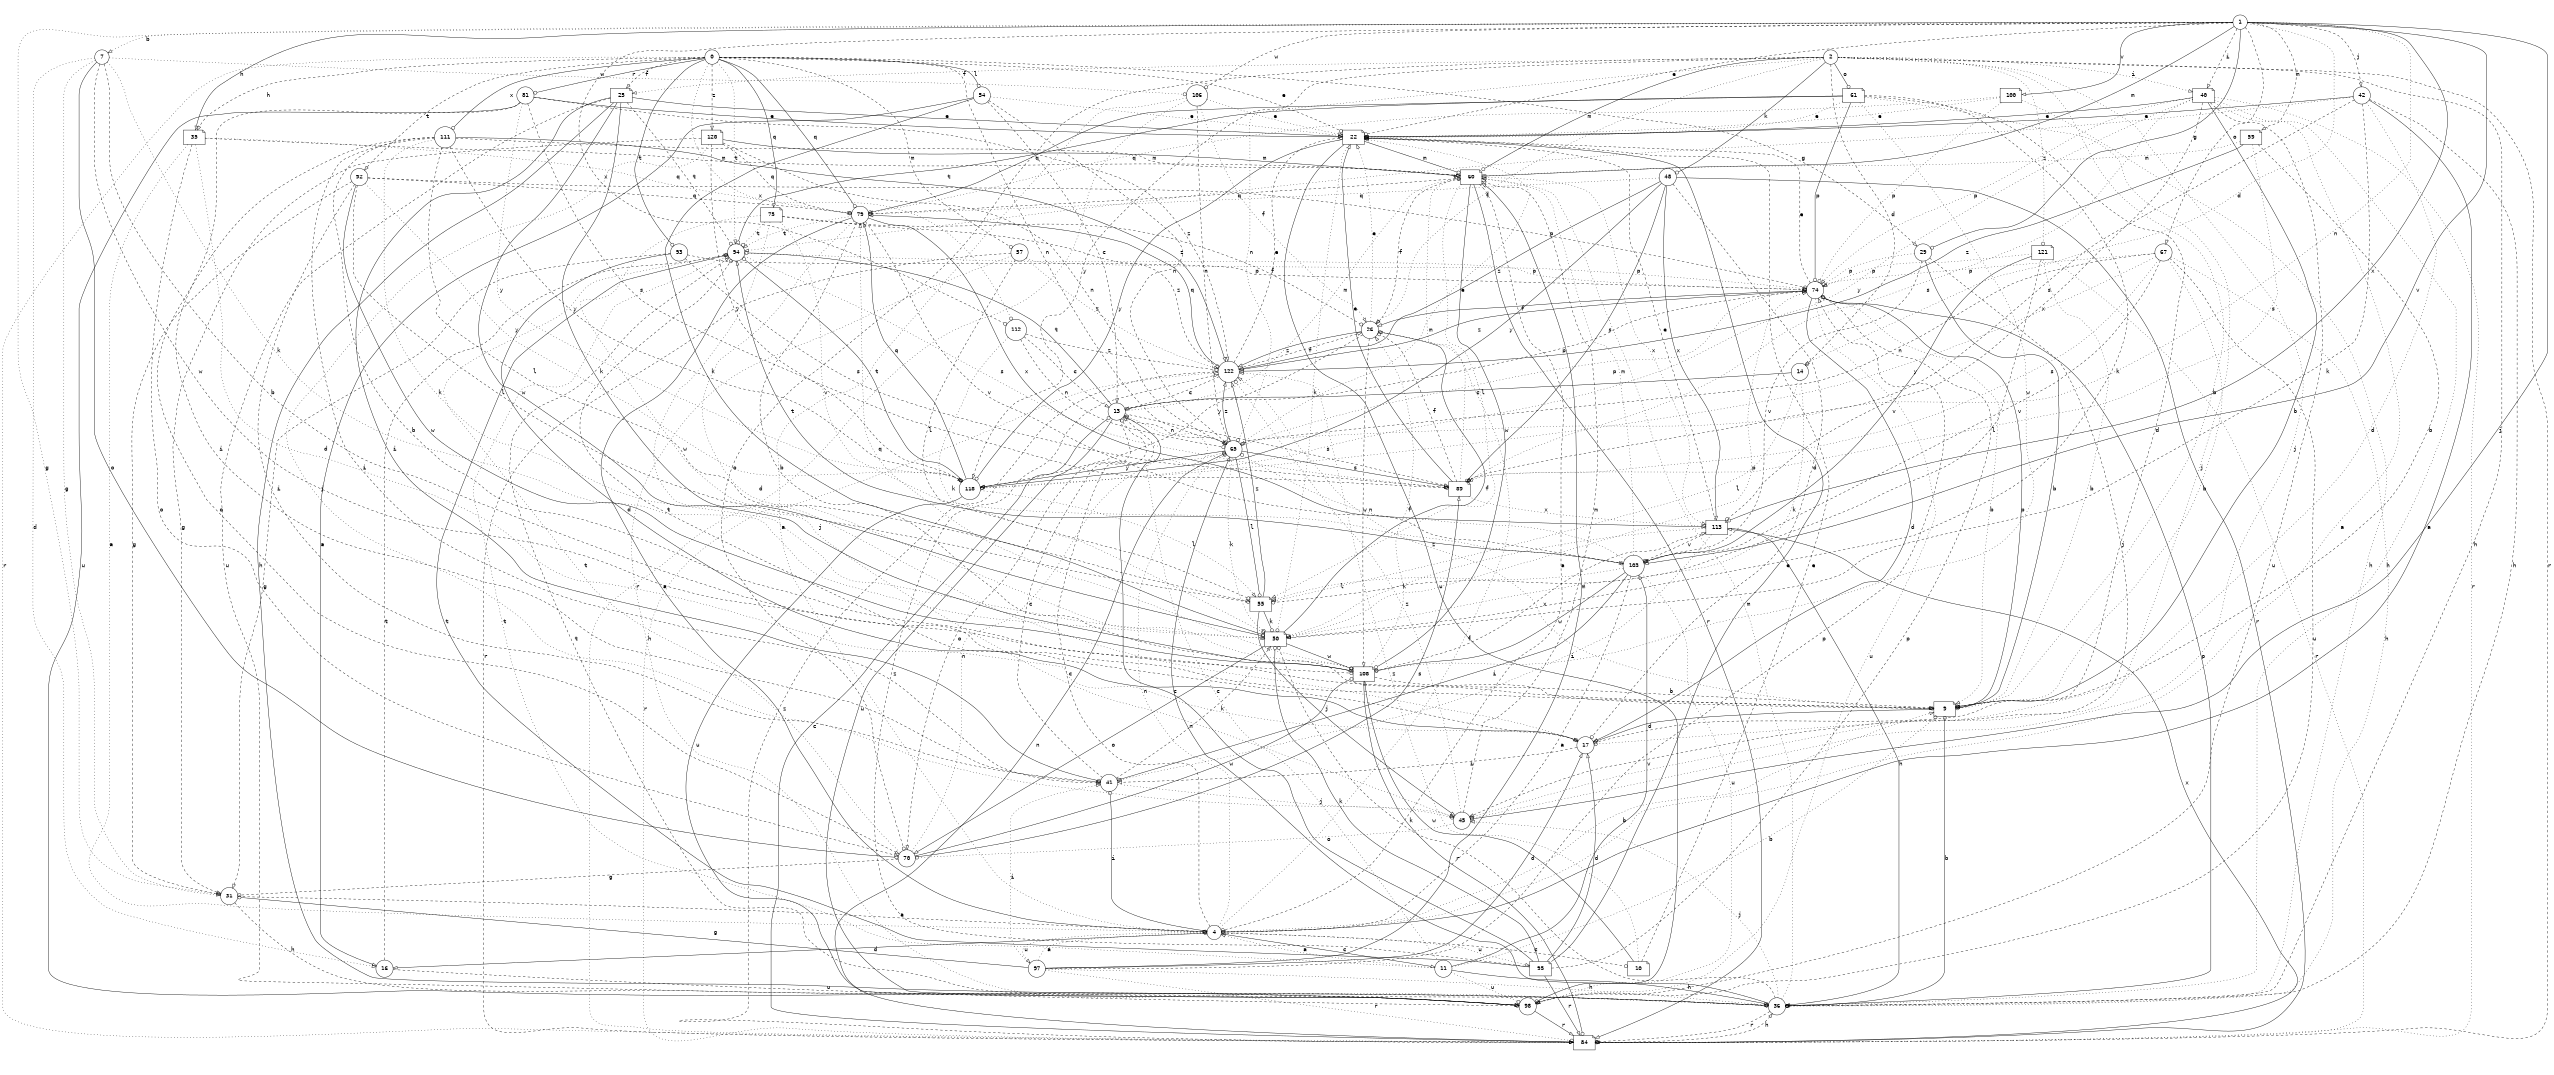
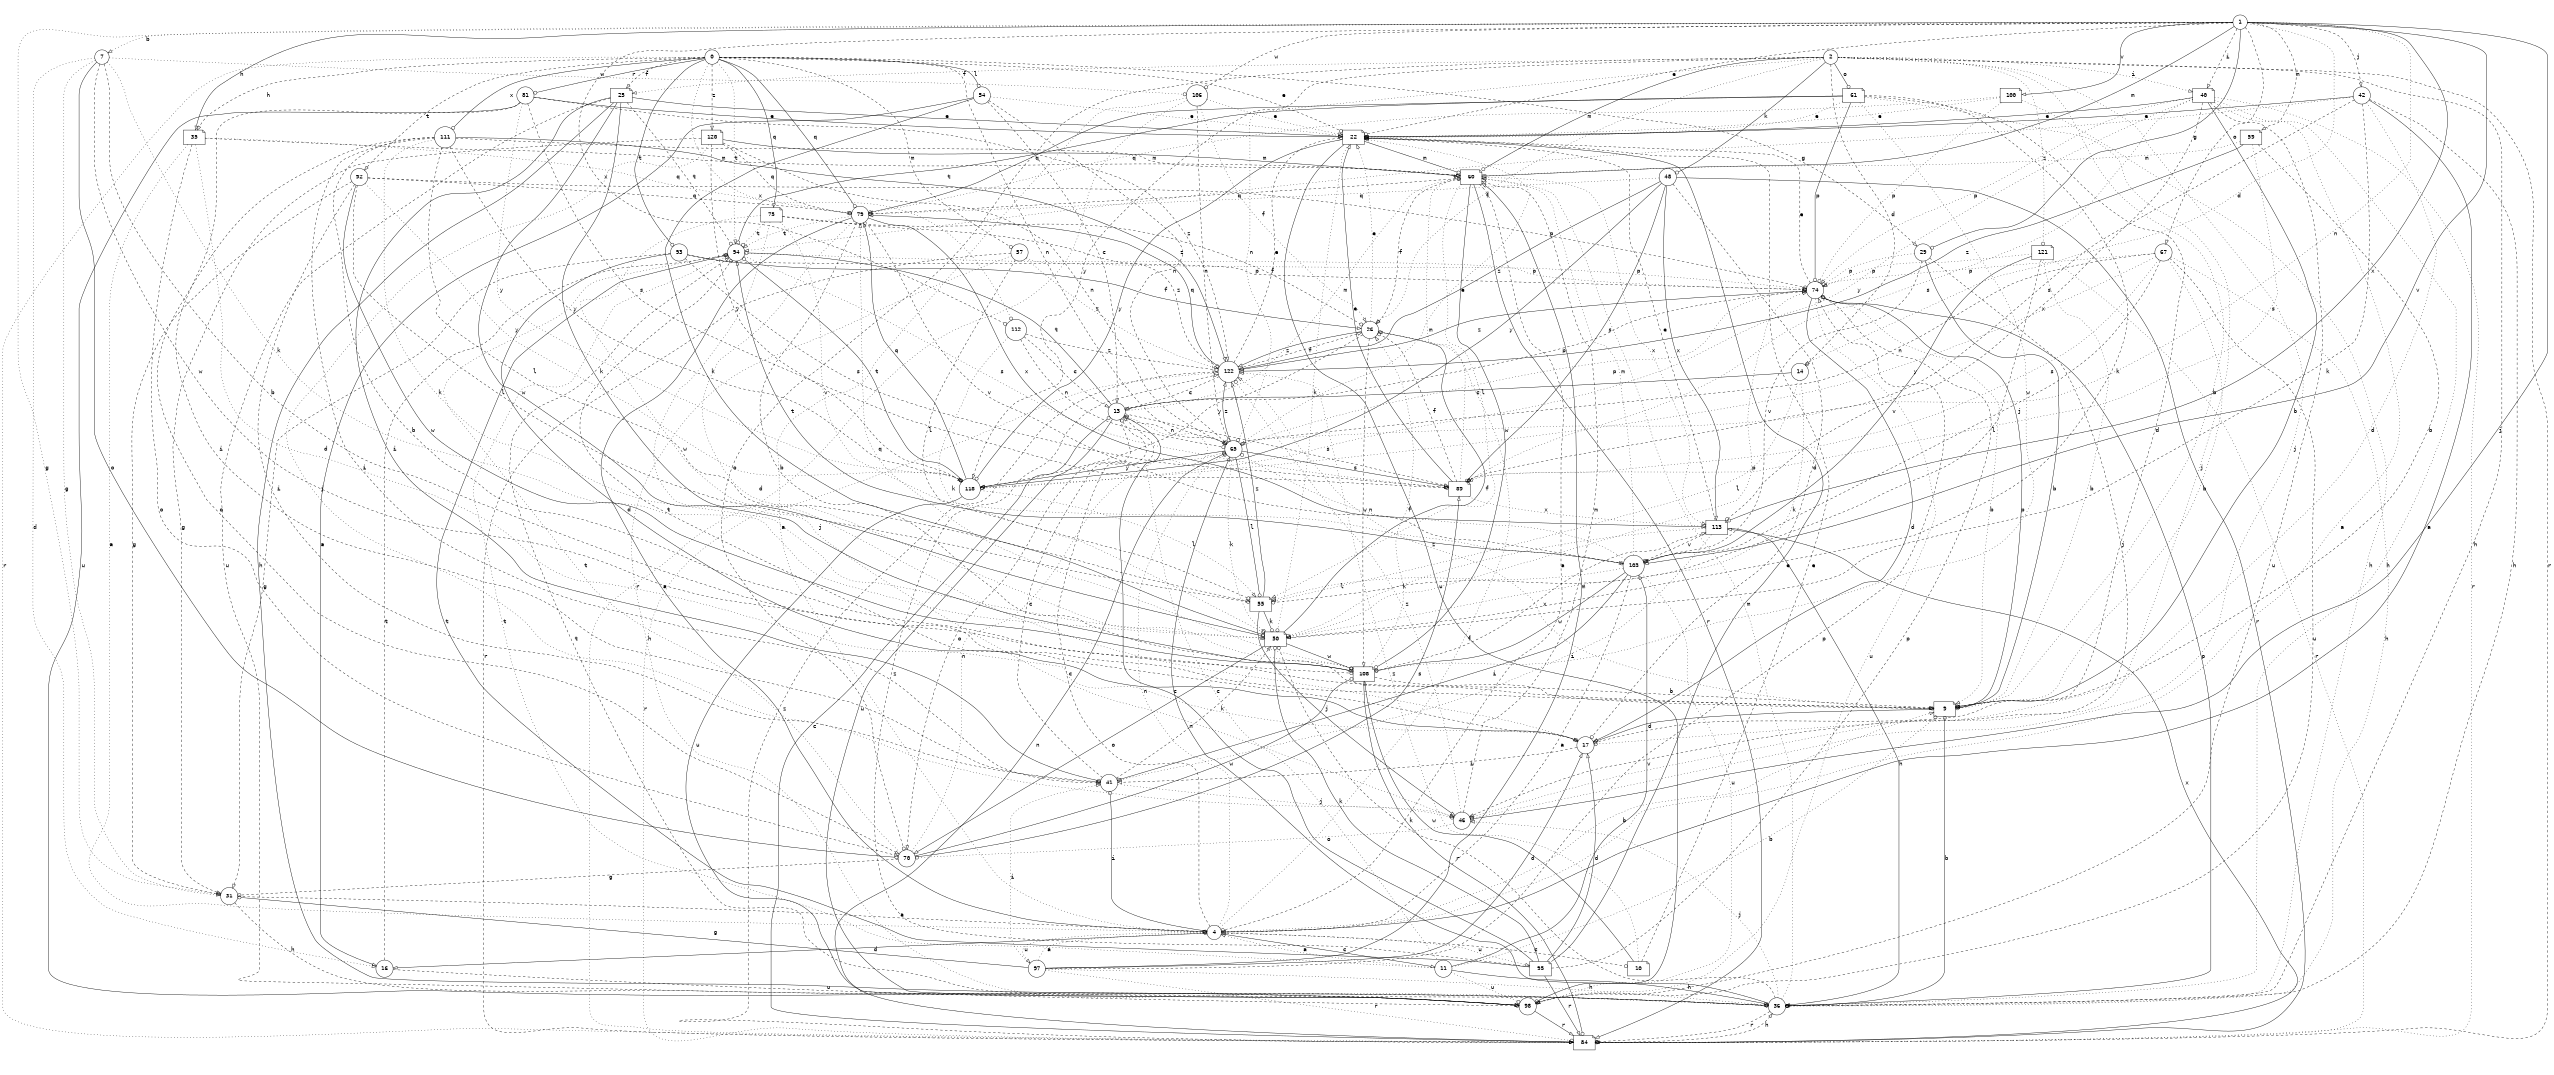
(1593, 301) -> (1024, 272)
(2020, 412) -> (2020, 412)
(2064, 728) -> (2064, 728)
(1462, 821) -> (1462, 821)
